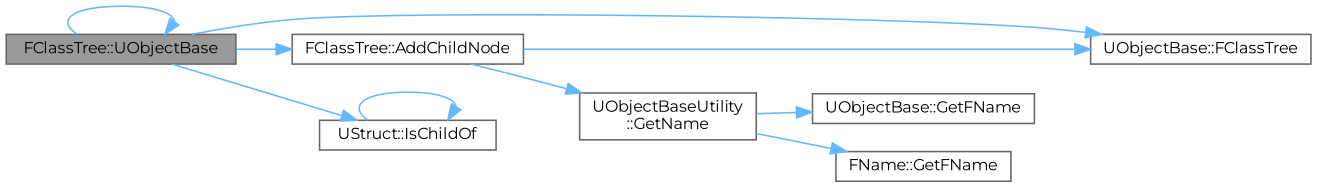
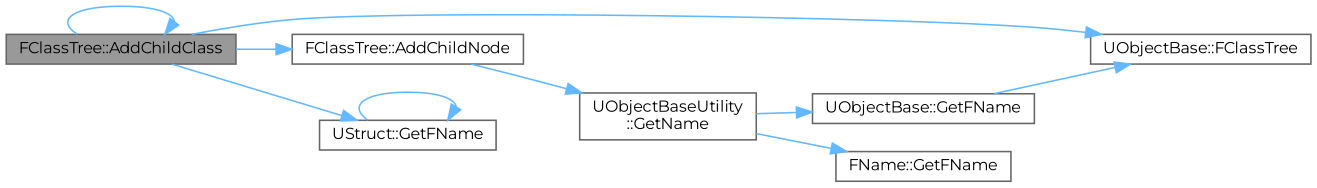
(121, 49) -> (121, 49)
(799, 49) -> (1055, 81)
(408, 135) -> (408, 135)
